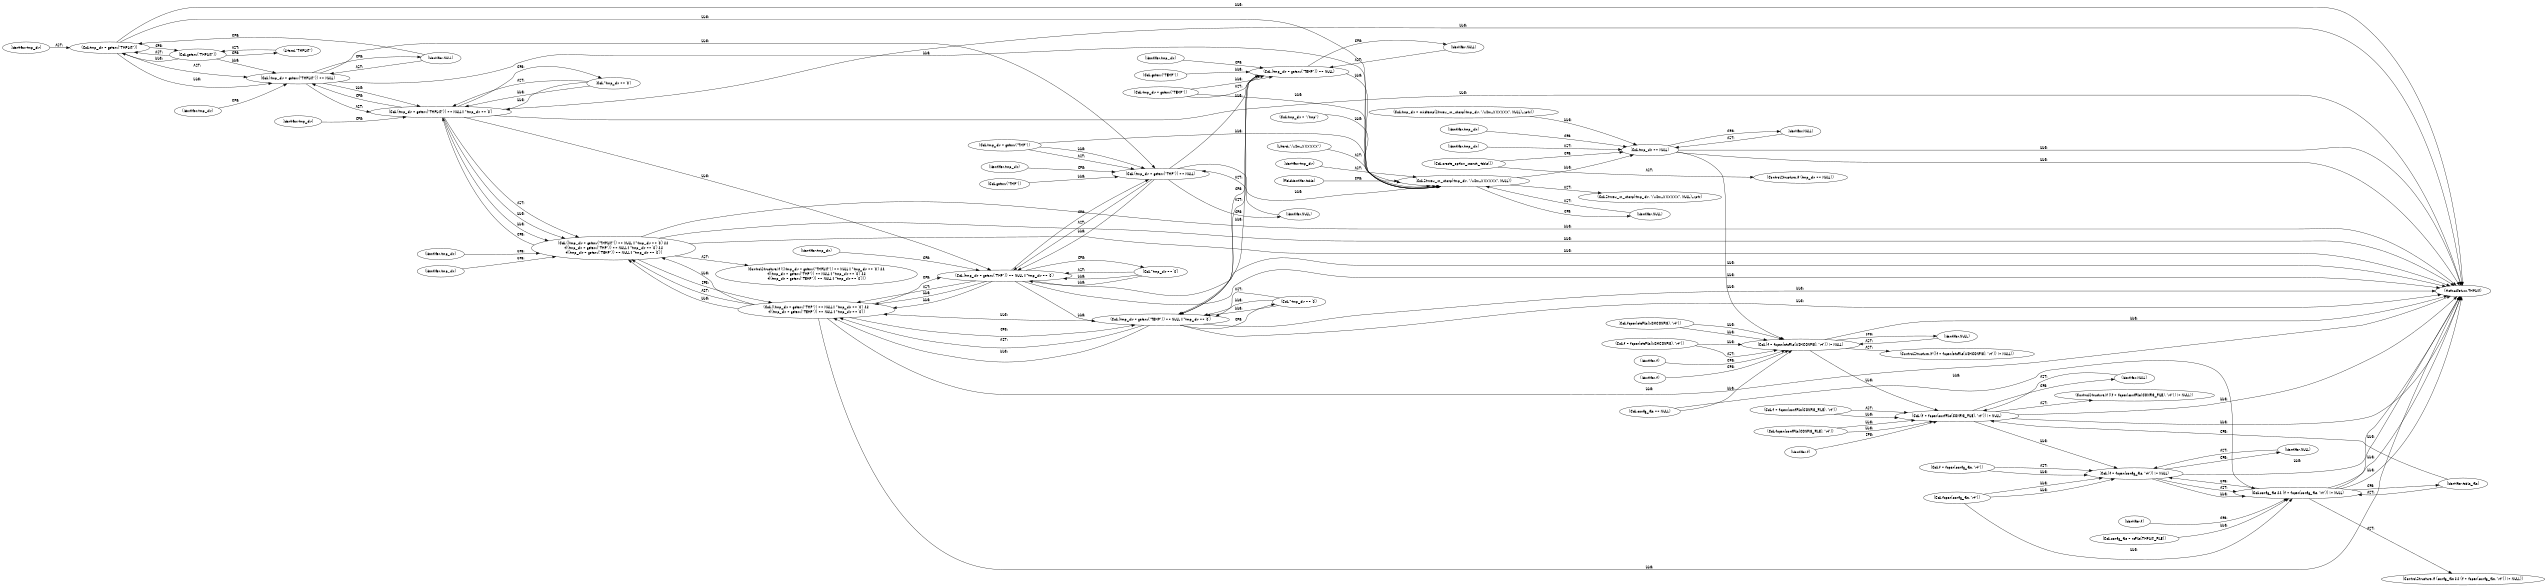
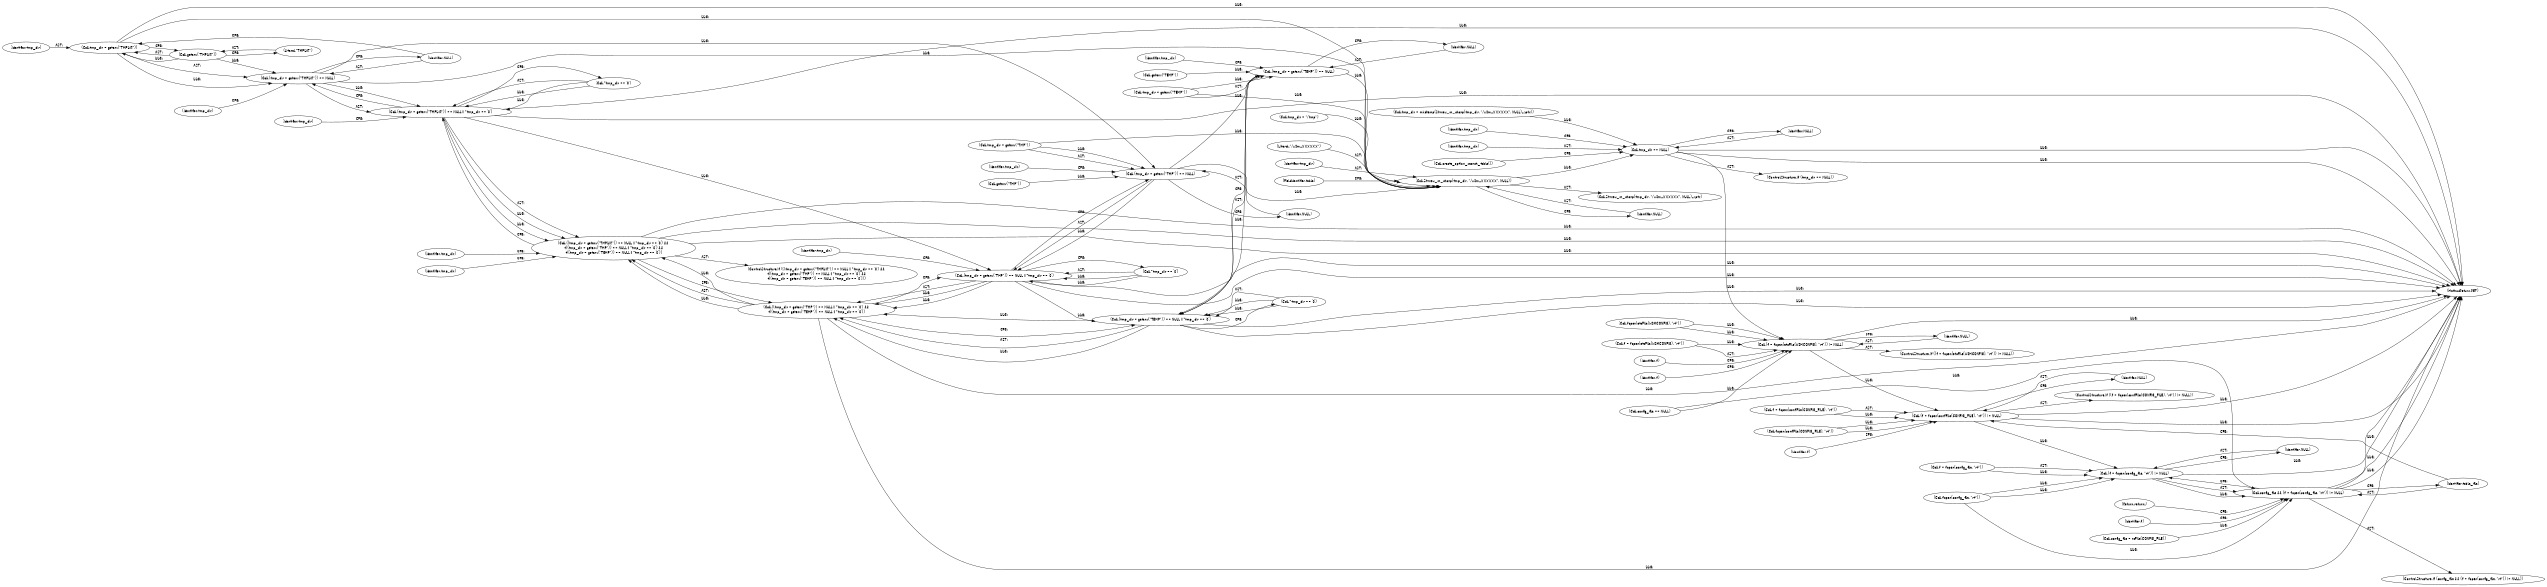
(1624, 175) -> (1708, 165)
(2463, 291) -> (2463, 291)
none -> (2134, 504)
(2134, 539) -> (2134, 539)
